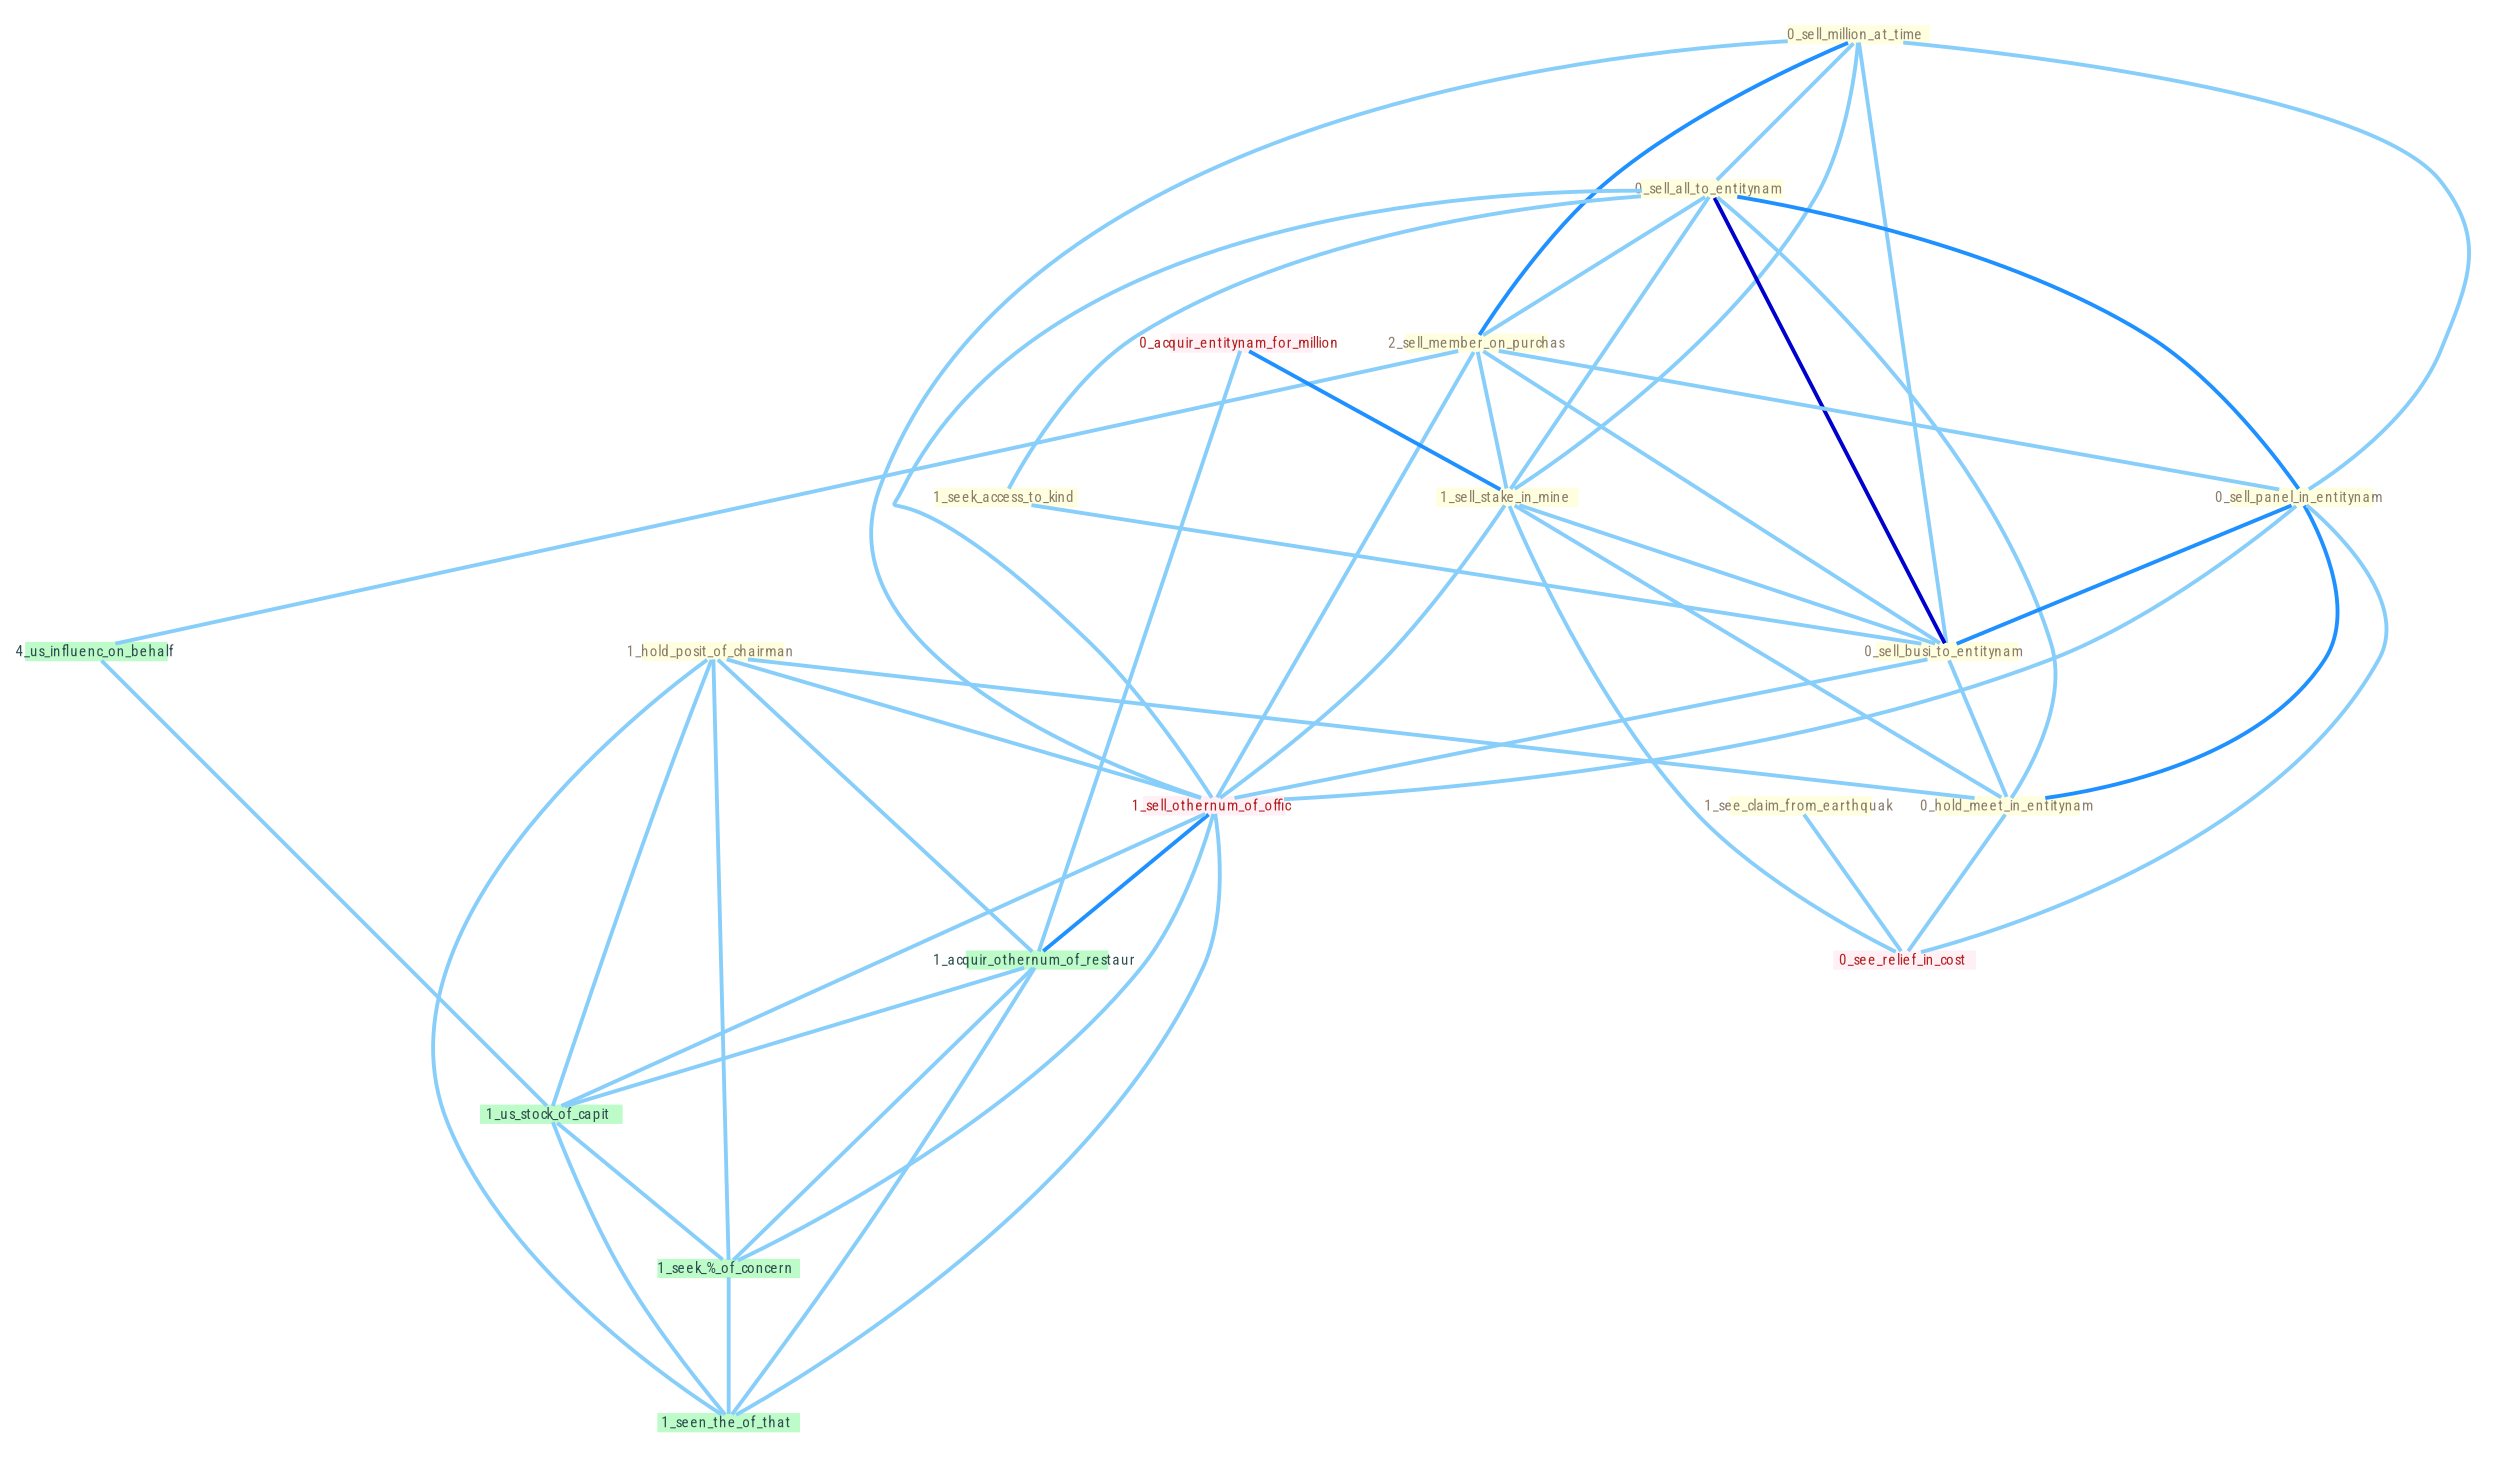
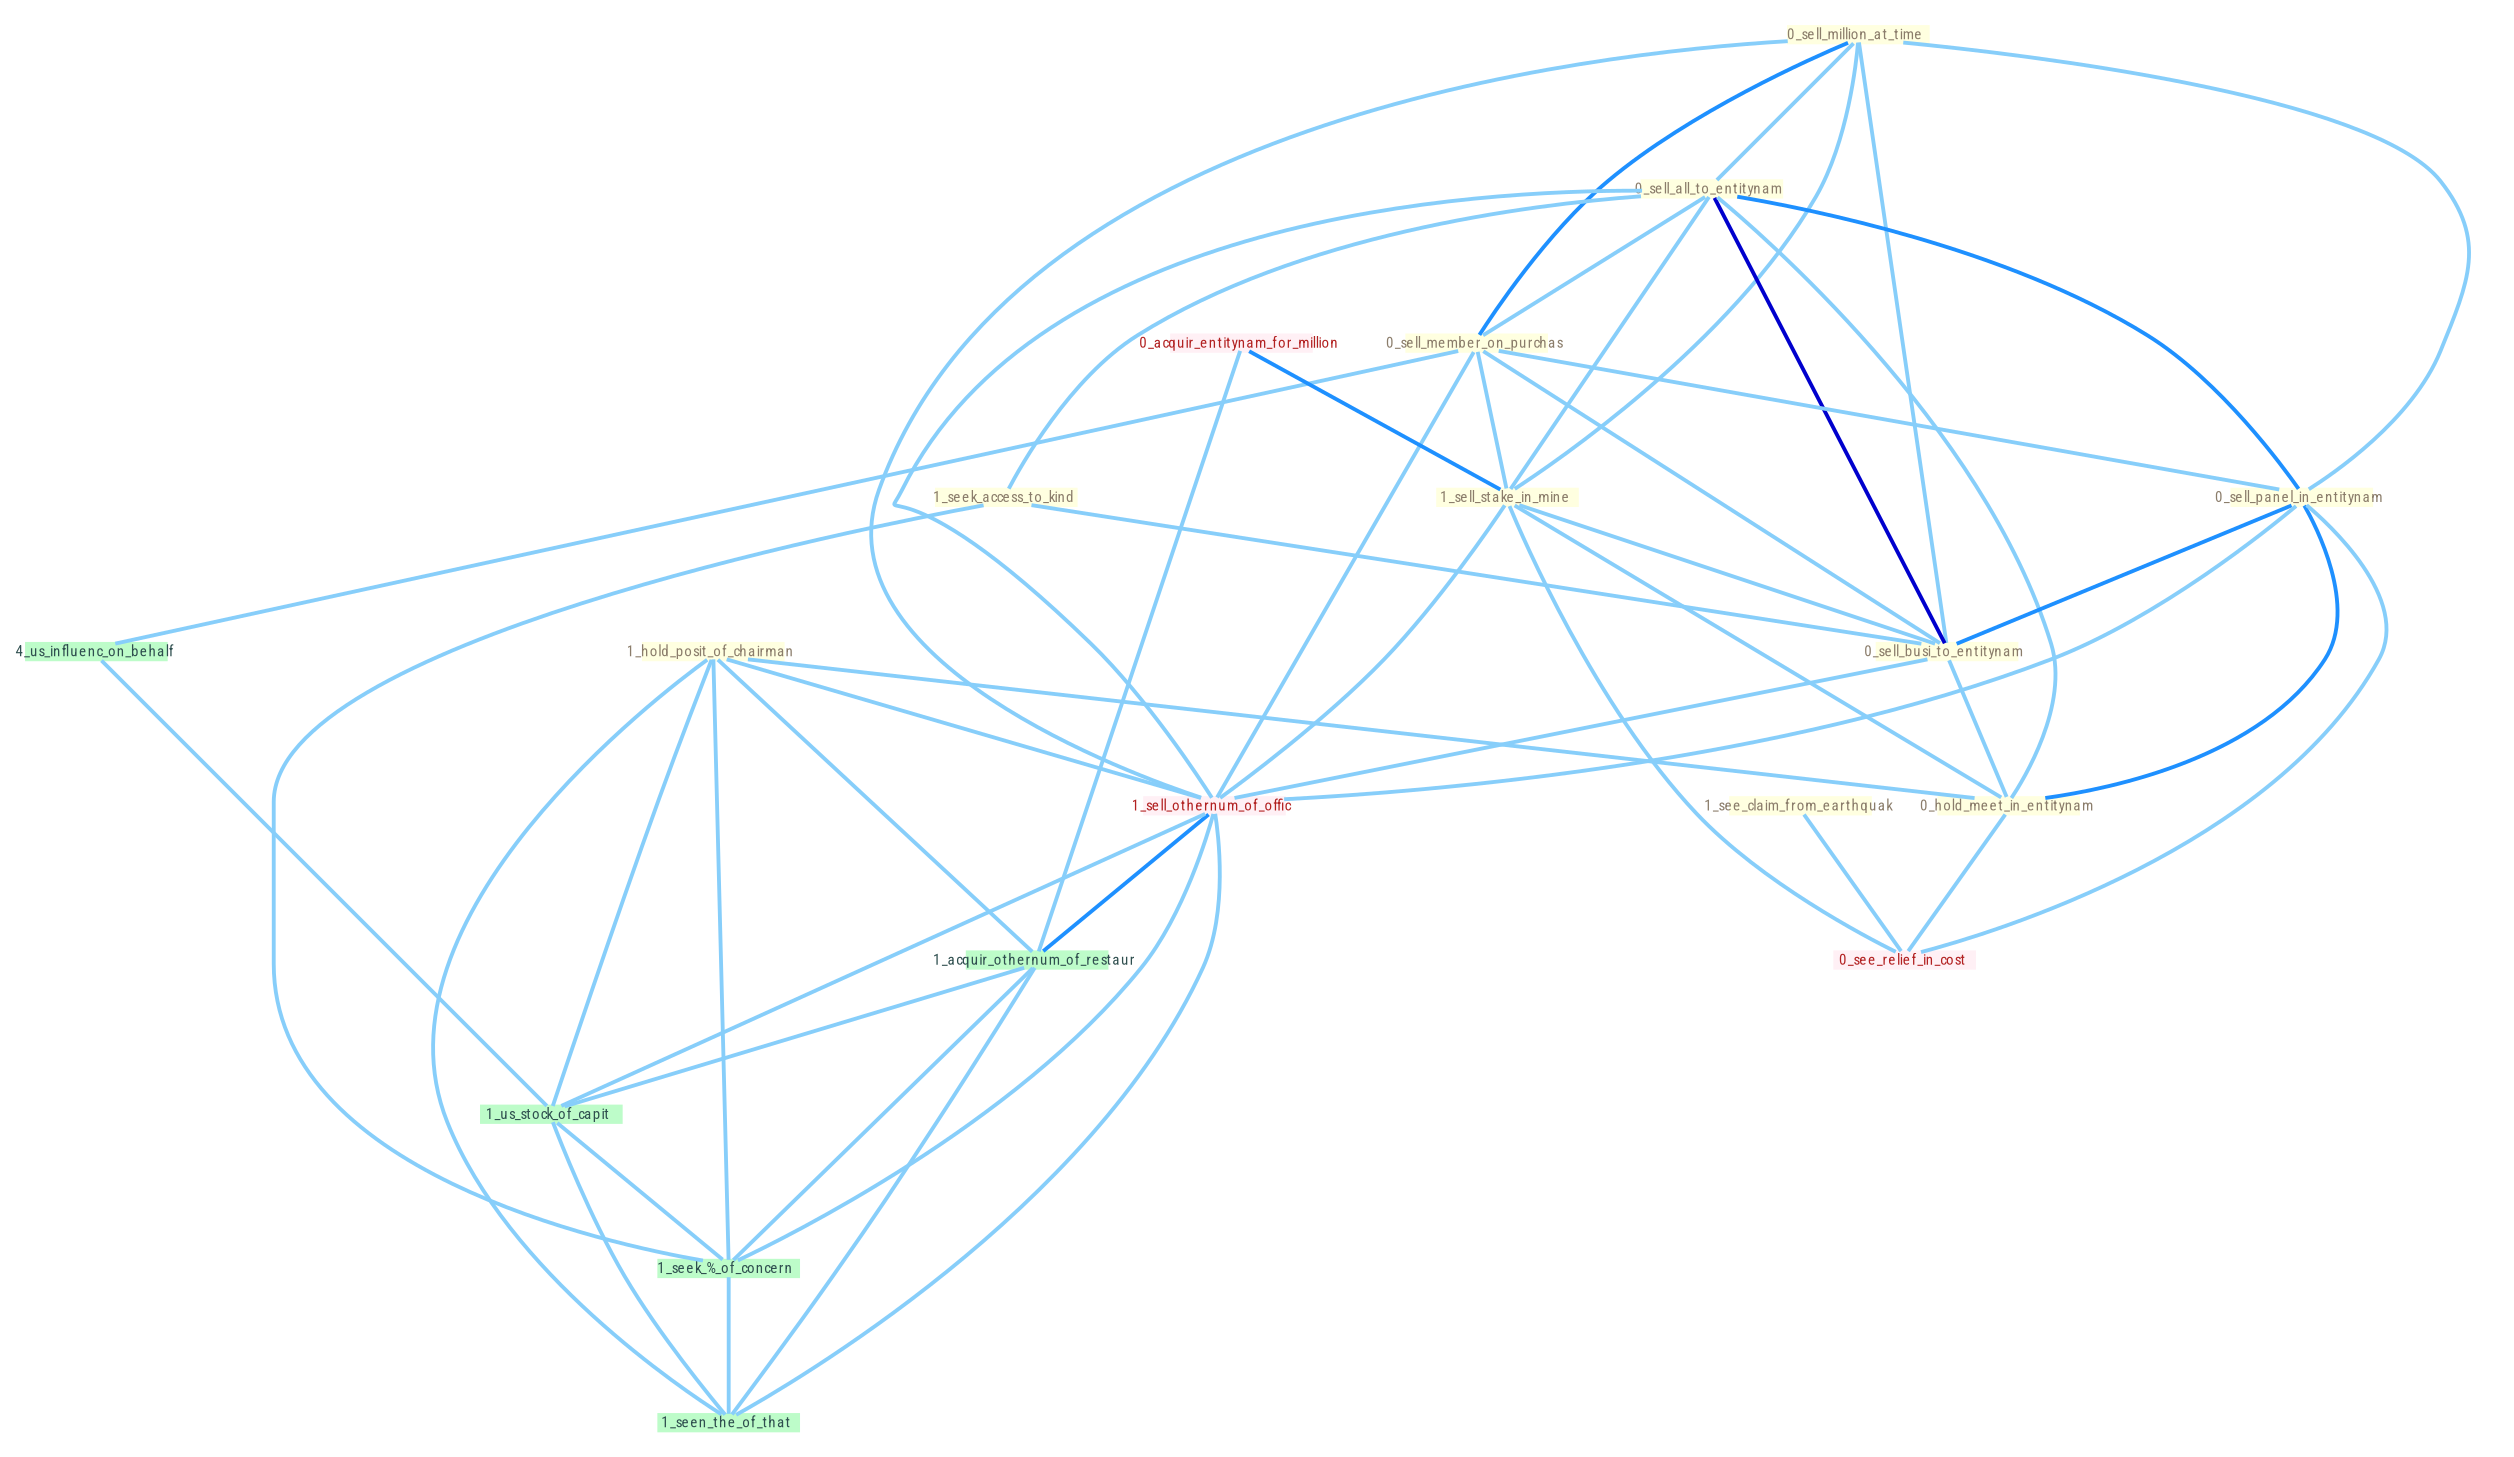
(1477, 343) -> (1477, 343)
none -> (288, 769)
